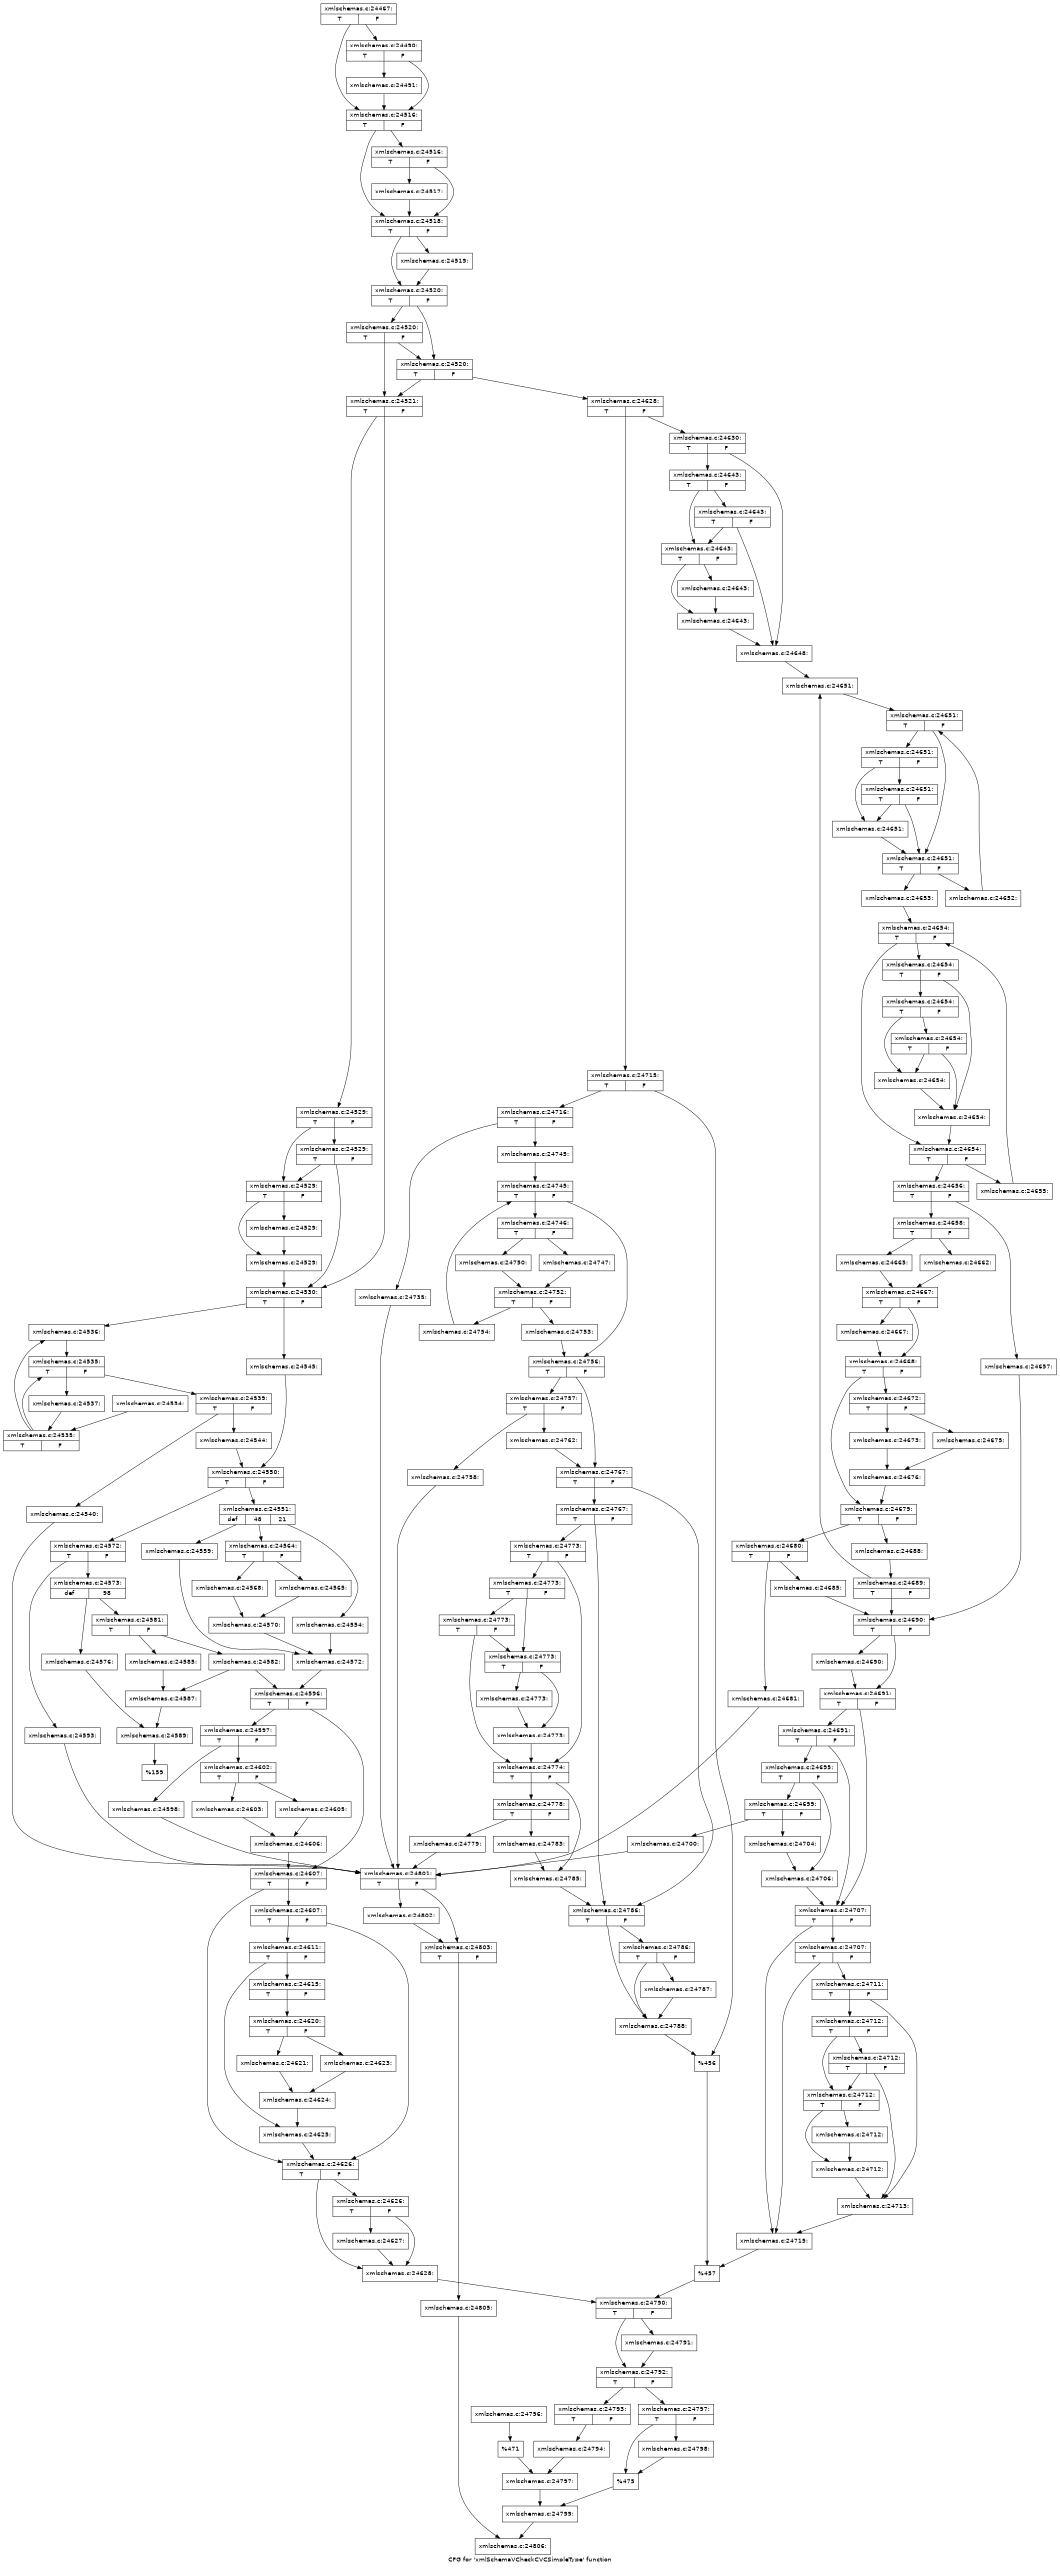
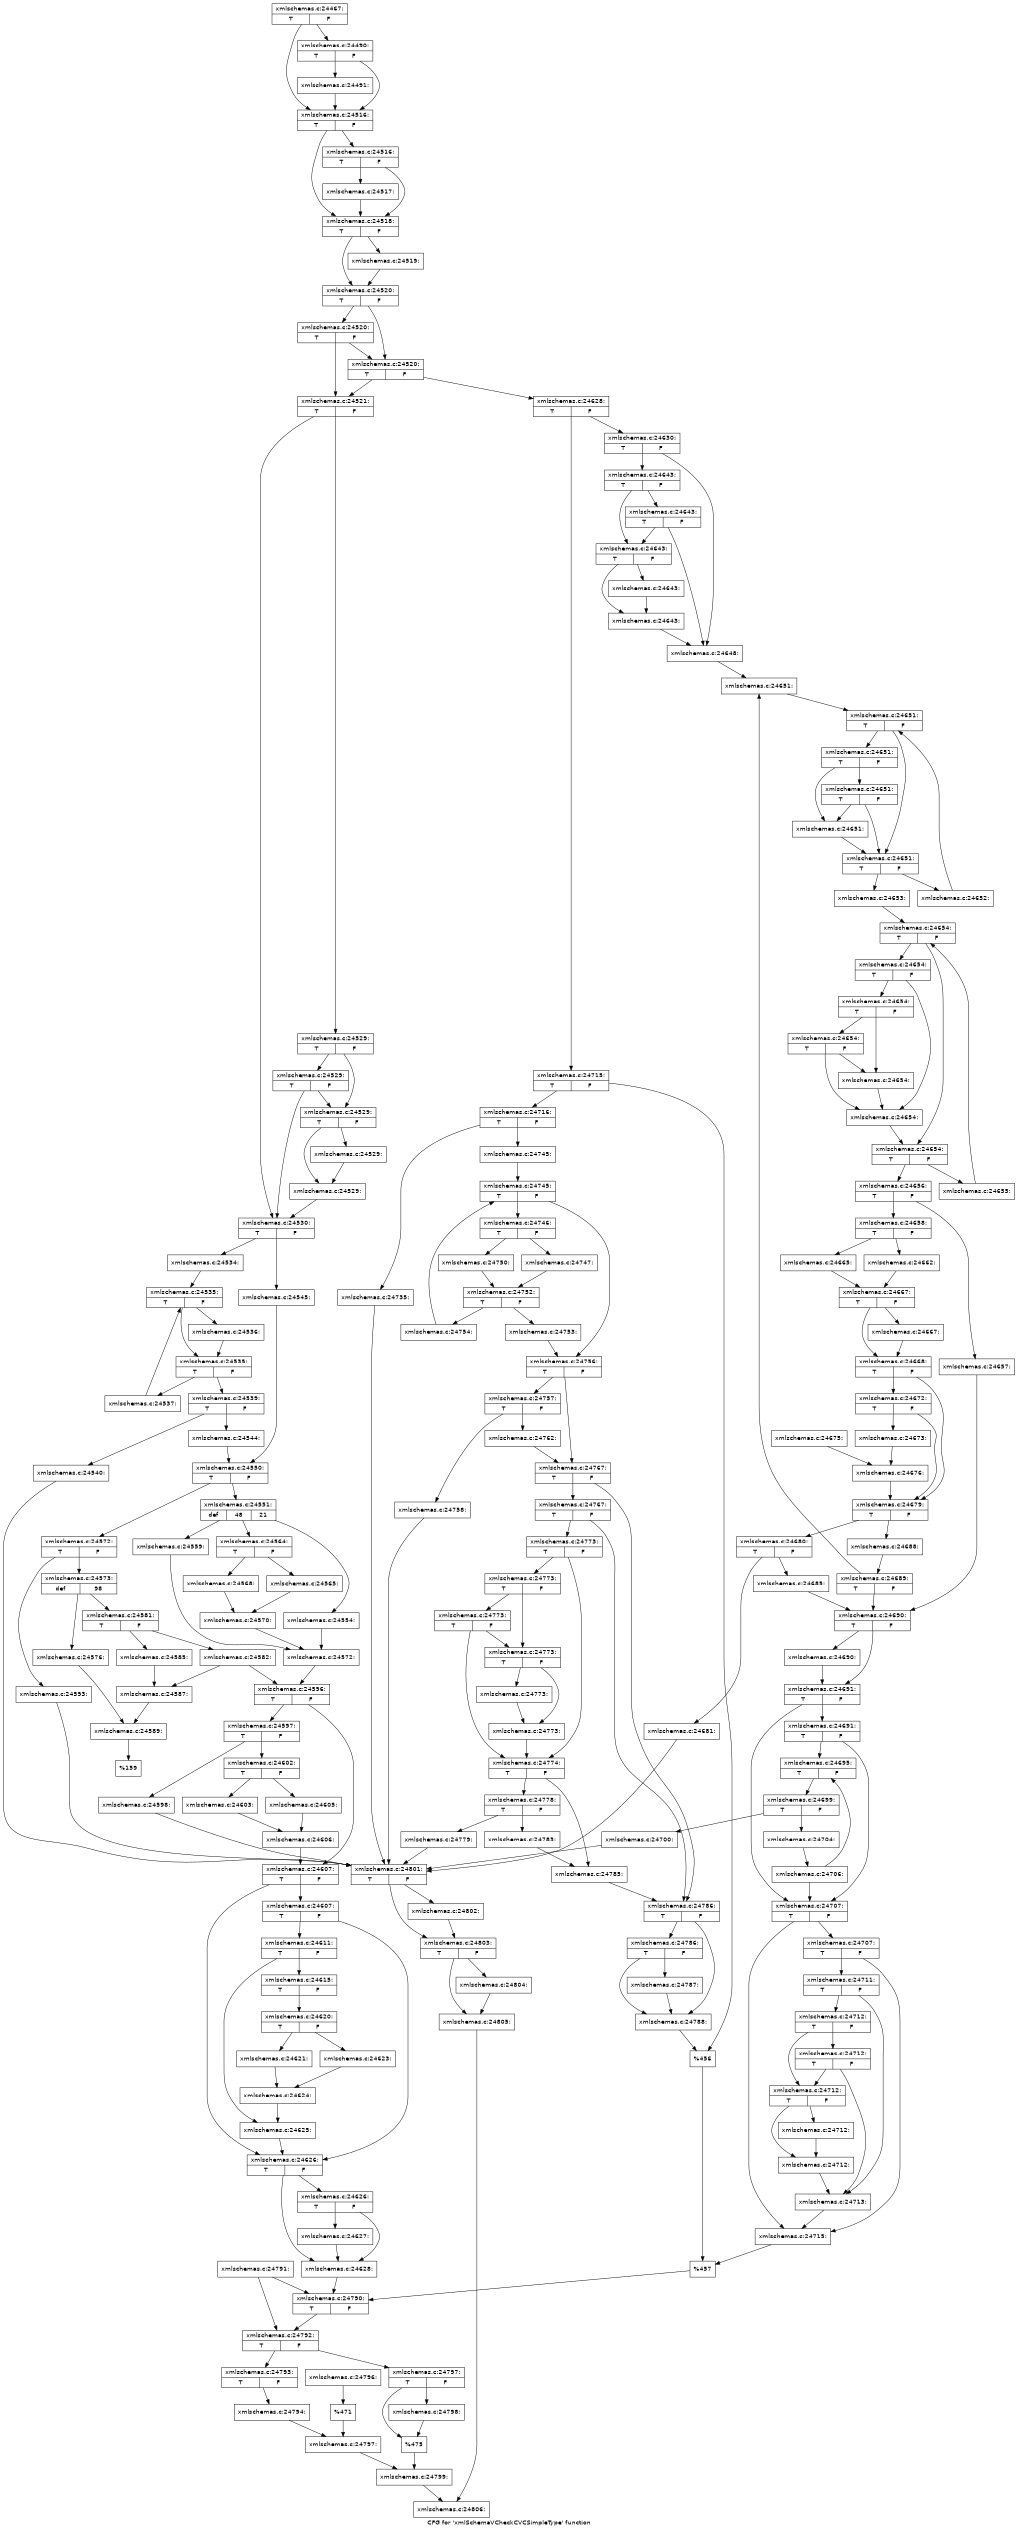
(177, 1315) -> (241, 1246)
(929, 1422) -> (935, 1455)
(831, 1825) -> (850, 1827)
none -> (494, 1985)
(646, 2325) -> (289, 2284)
